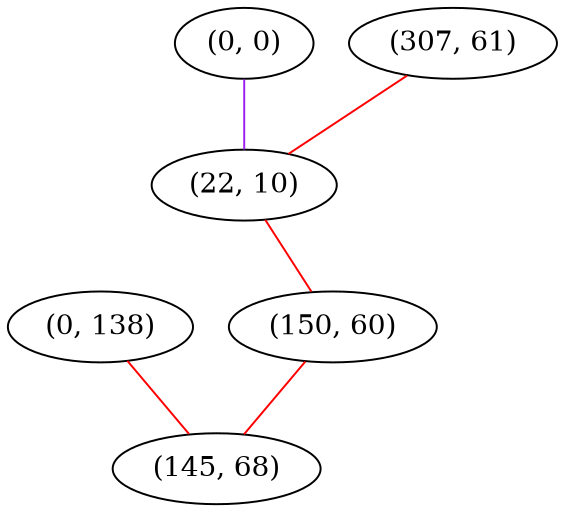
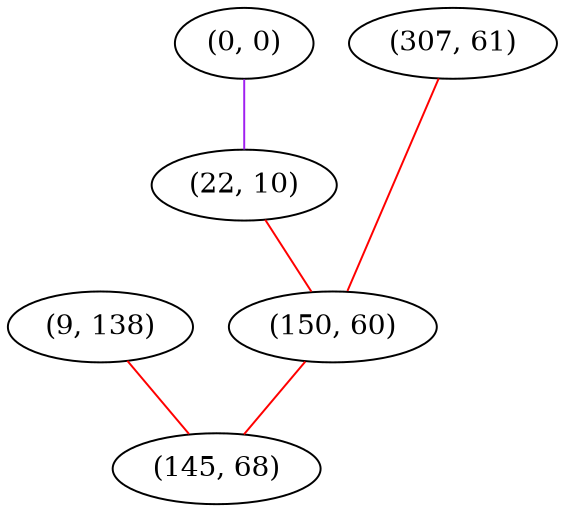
(348, 115) -> (393, 185)
(100, 327) -> (100, 327)
